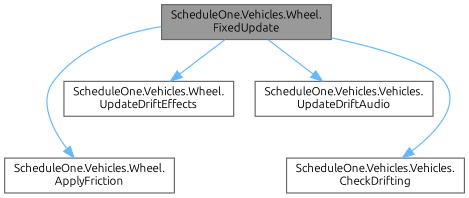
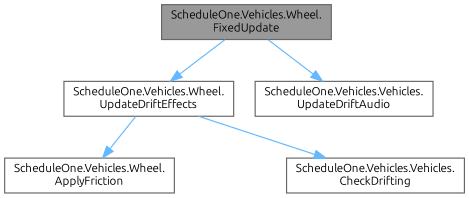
(71, 63) -> (123, 133)
(430, 70) -> (256, 135)
